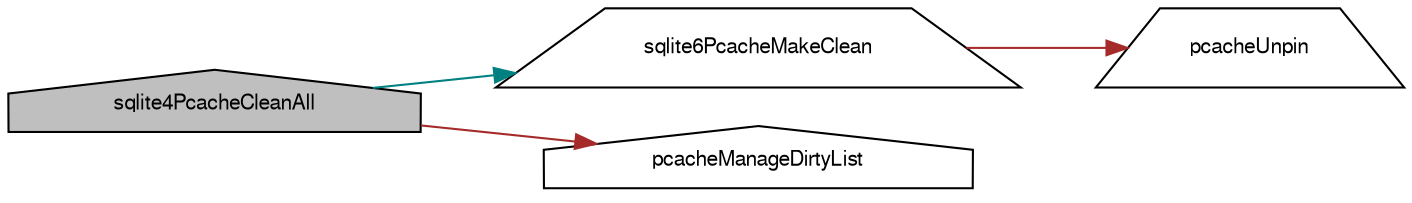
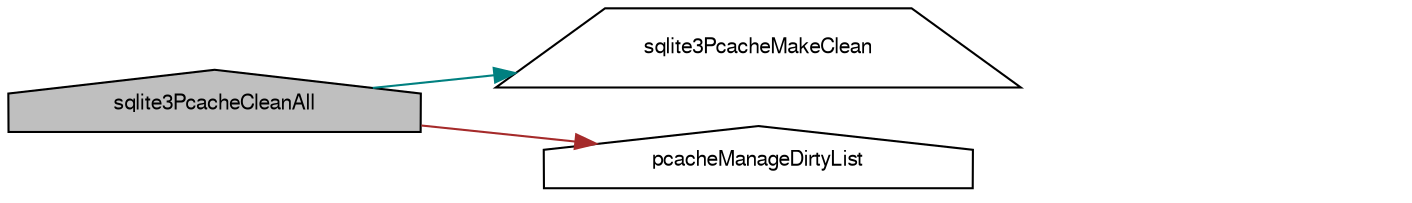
(758, 48) -> (758, 48)
(1250, 48) -> none
(215, 104) -> (215, 104)
